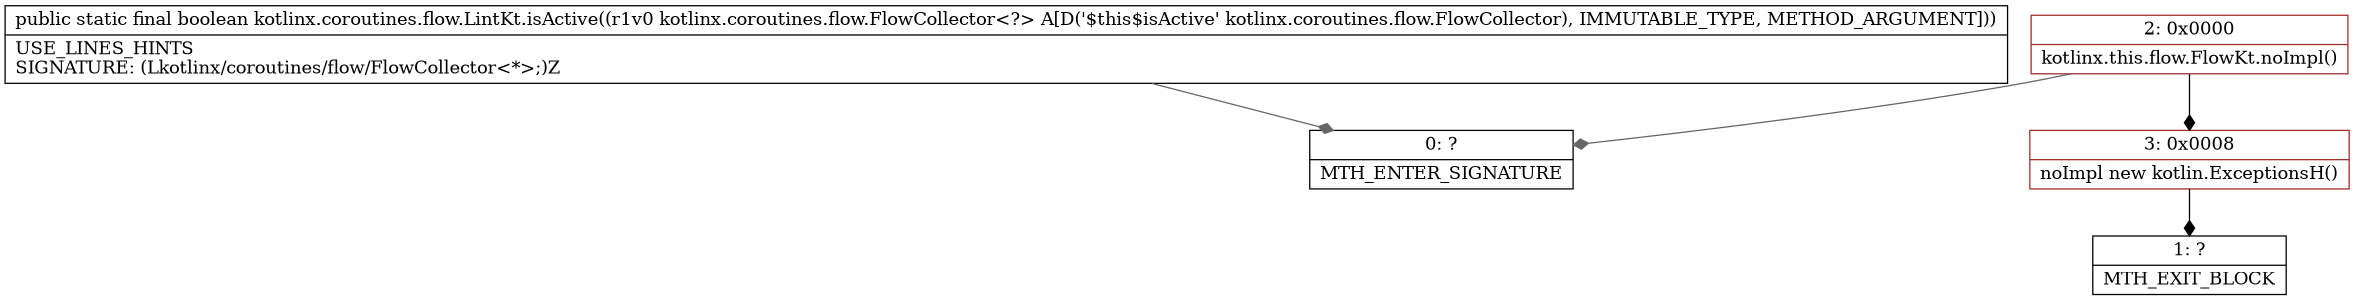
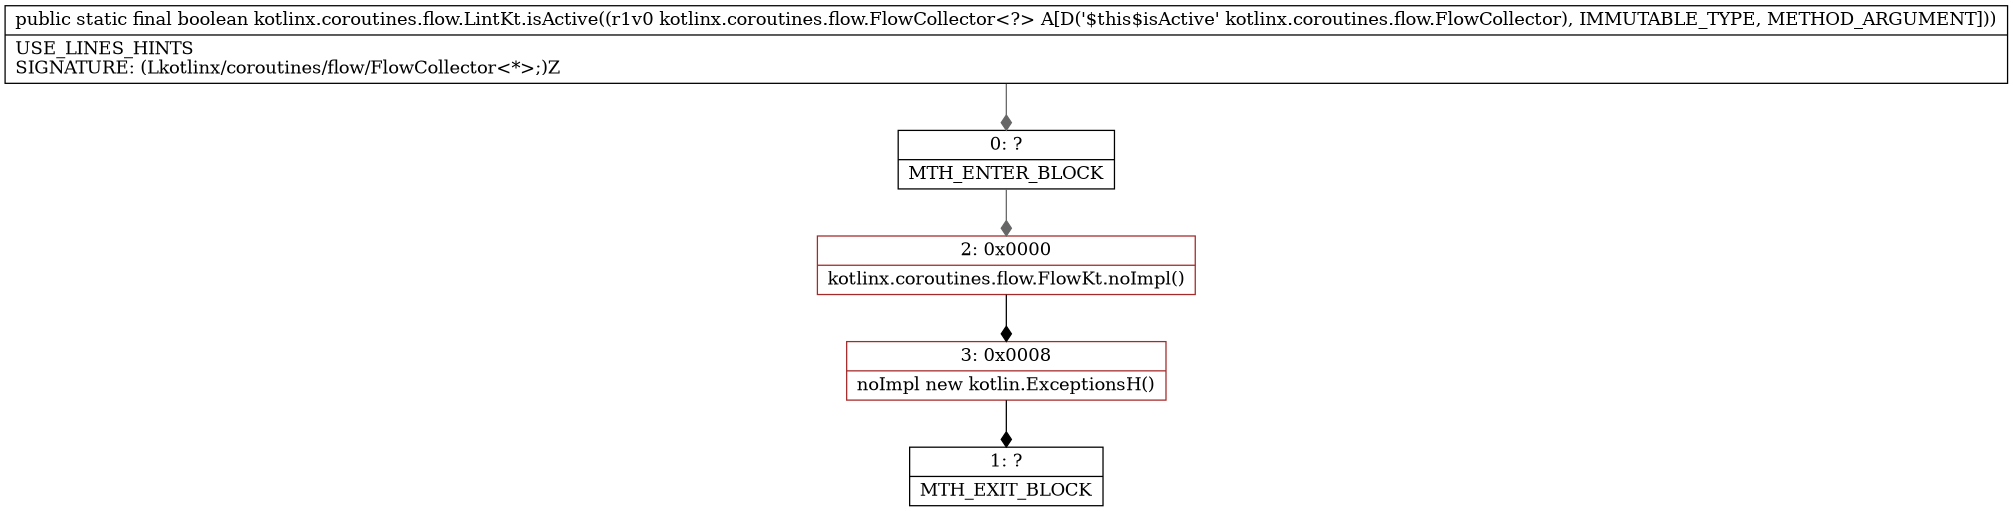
(2189, 59) -> (1006, 279)
(1831, 113) -> (1006, 205)
(1441, 174) -> (1006, 174)
